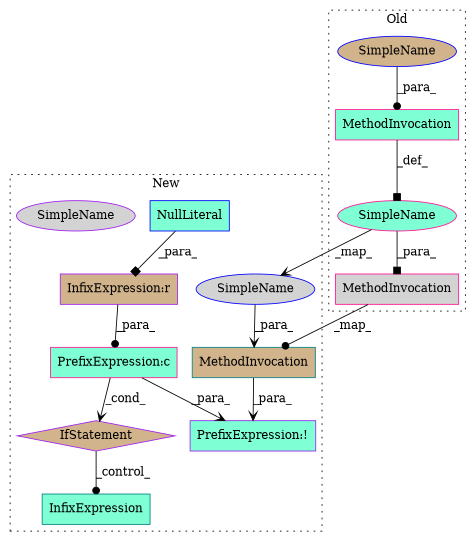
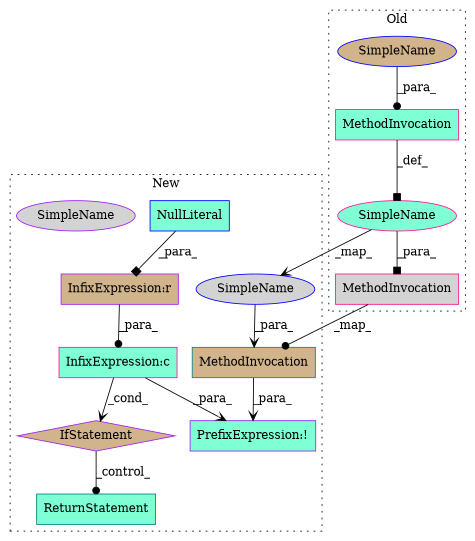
(114, 363) -> (118, 363)
(96, 509) -> (96, 509)
